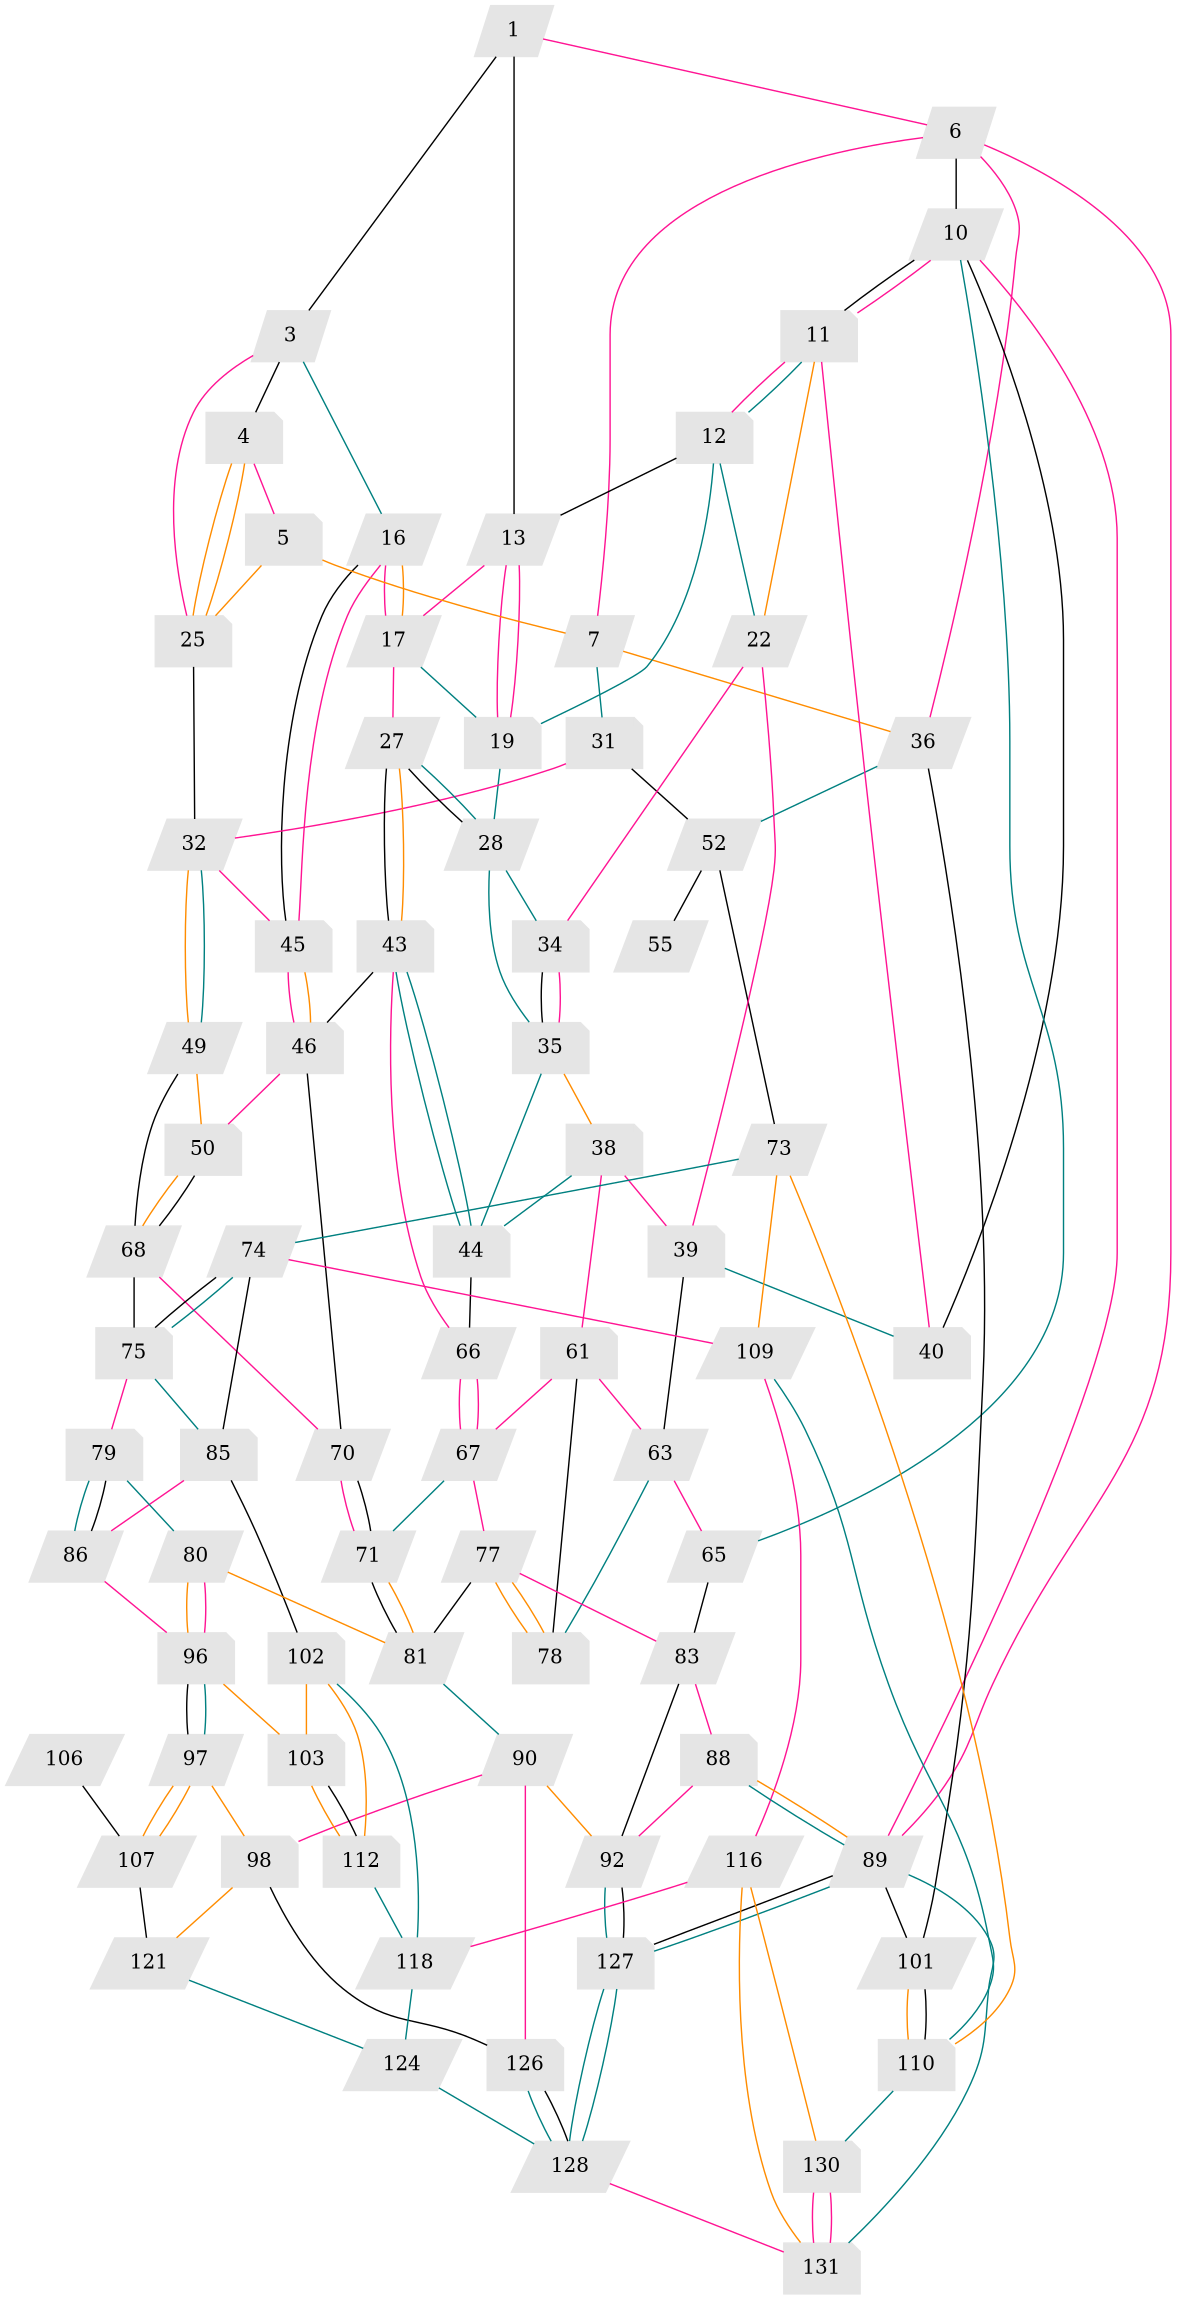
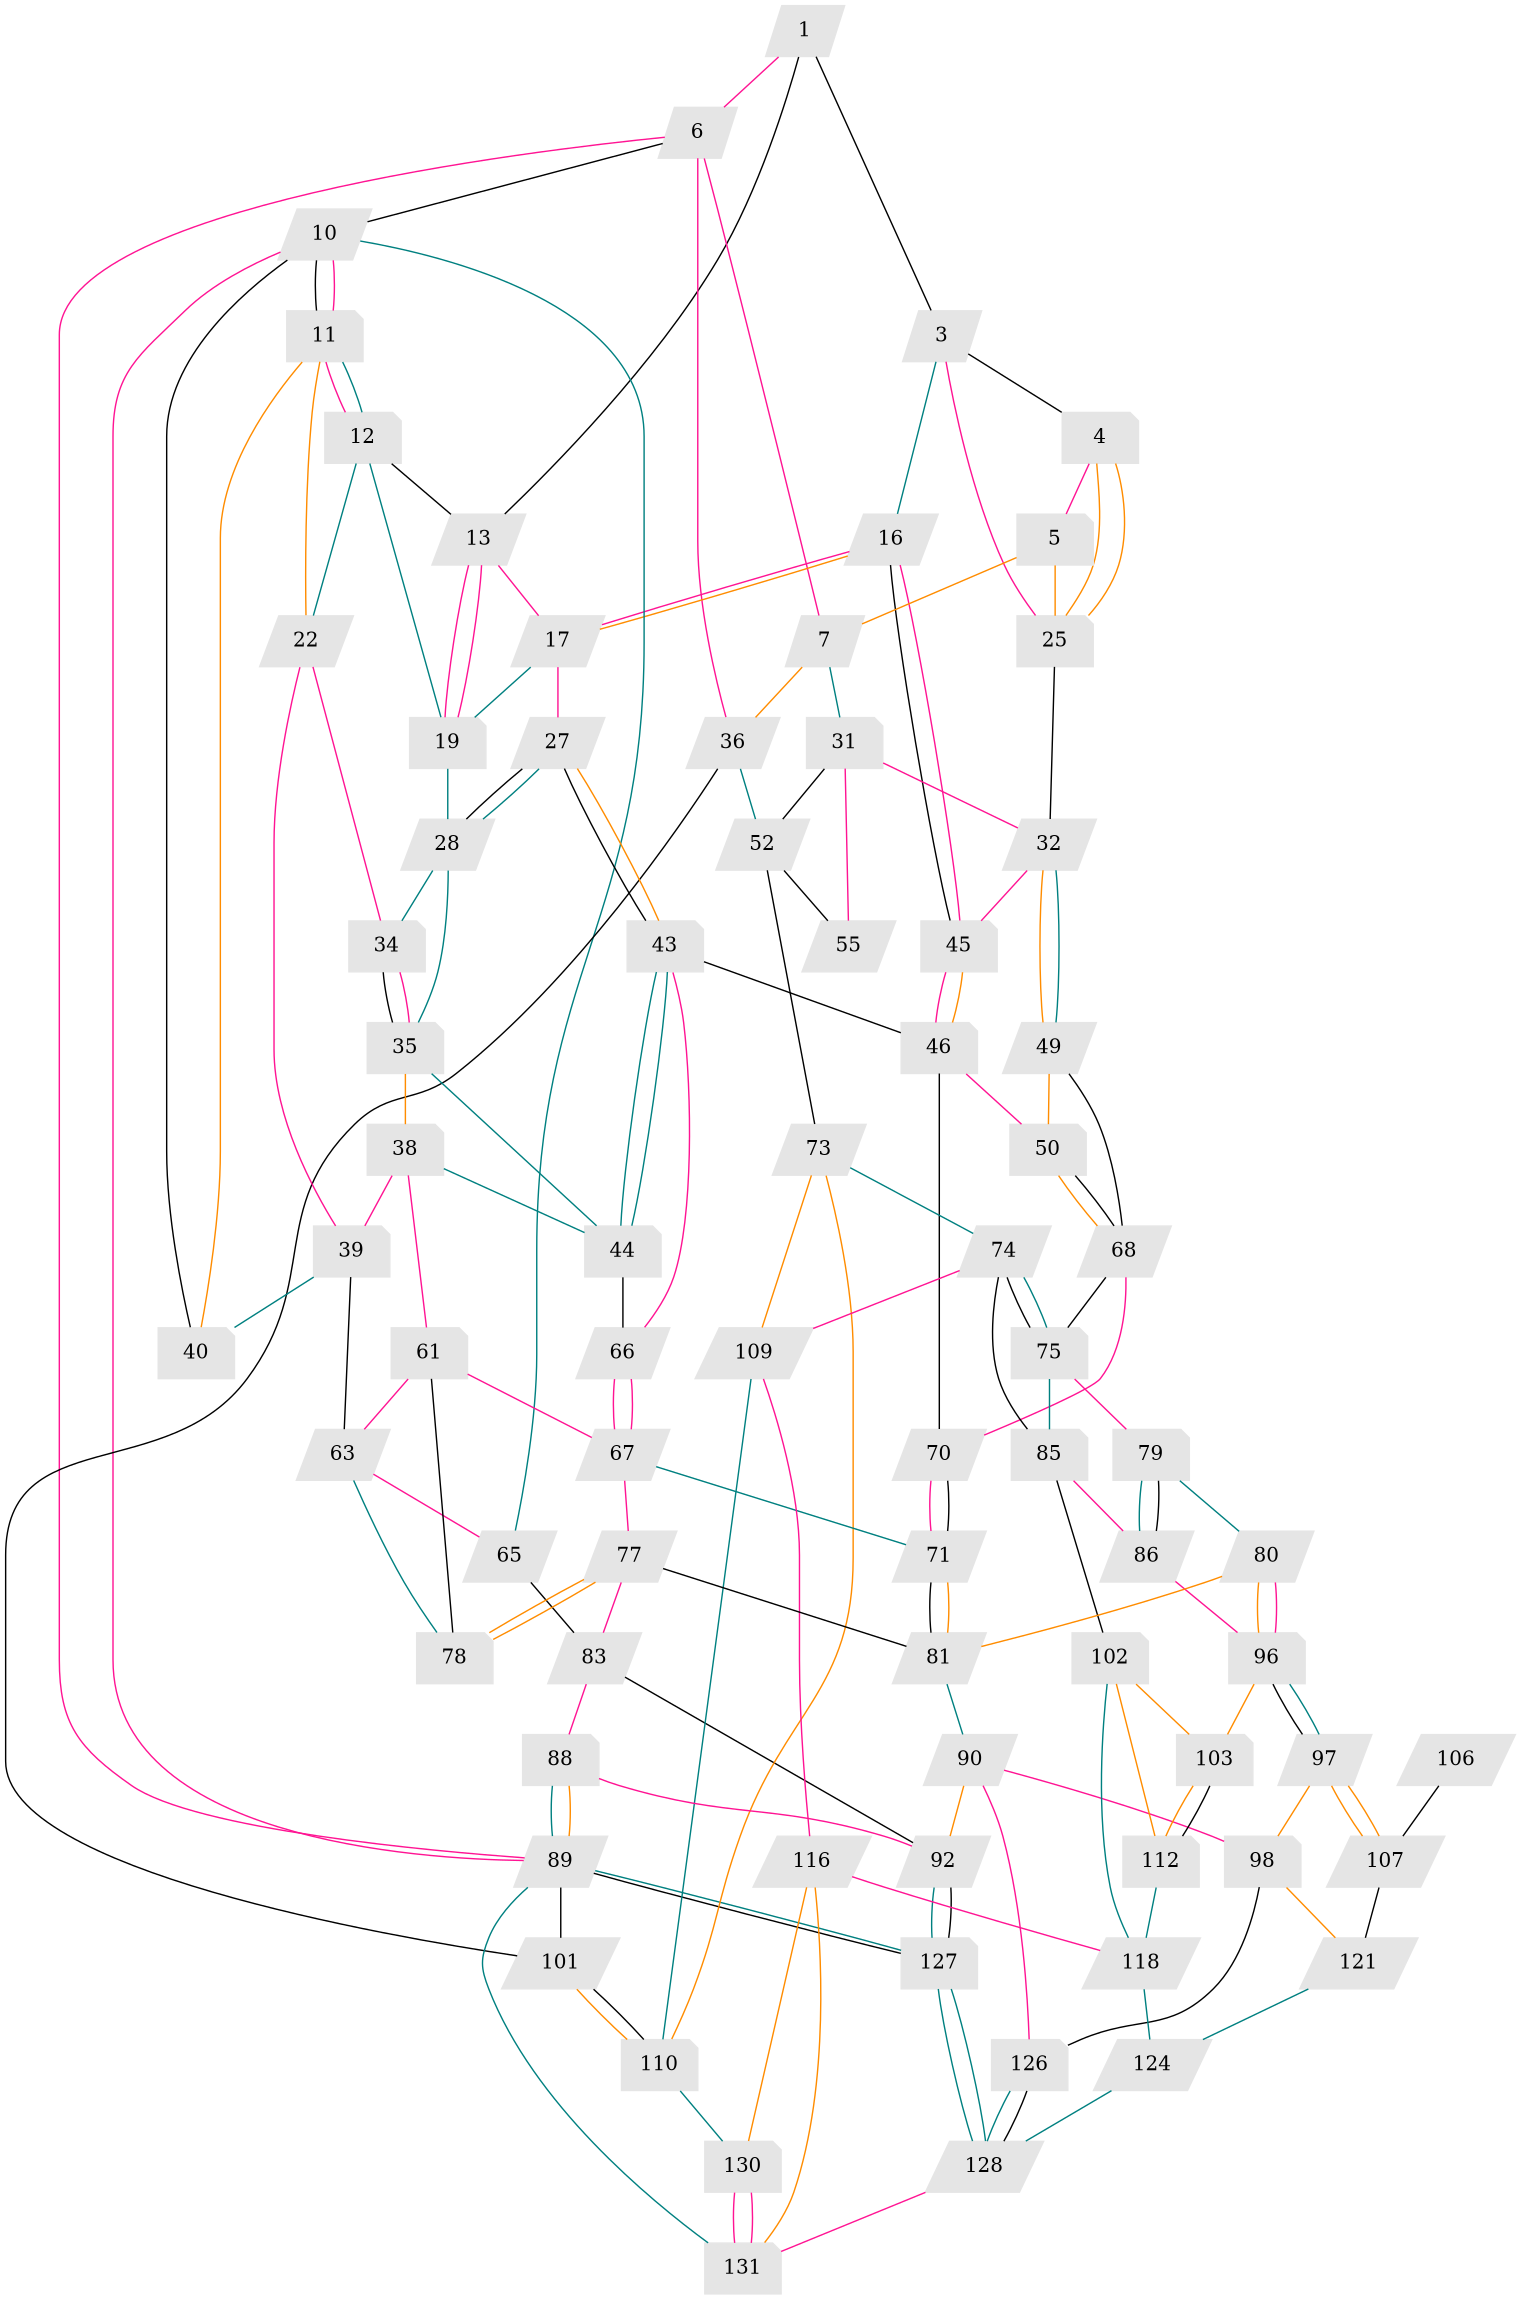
none -> (847, 845)
(873, 845) -> (220, 834)
